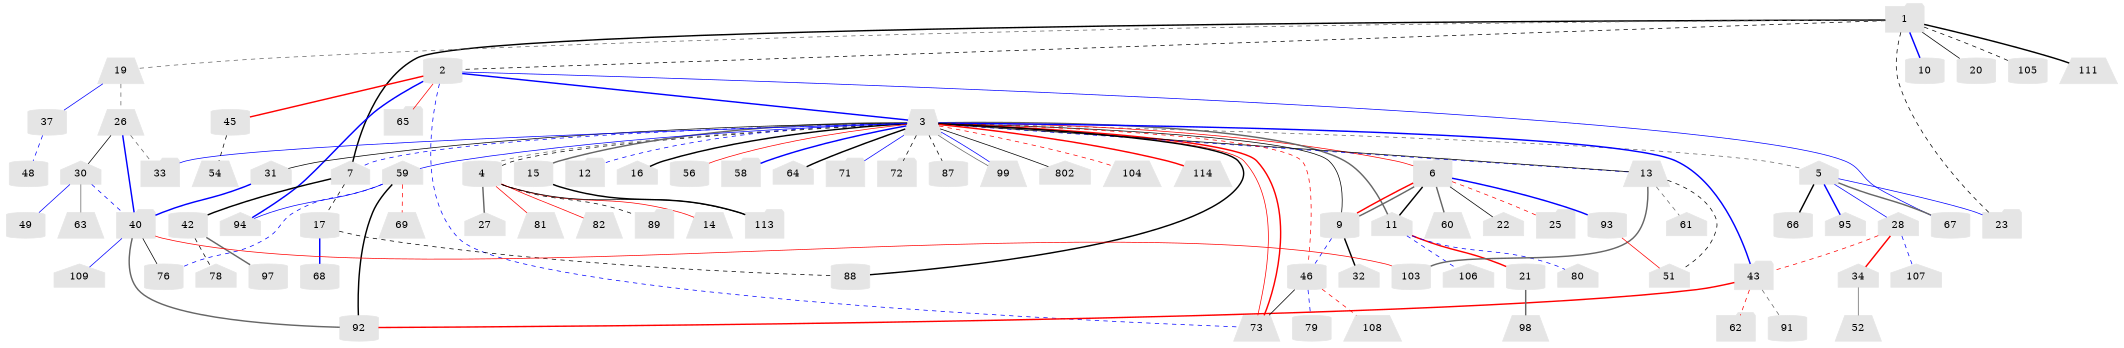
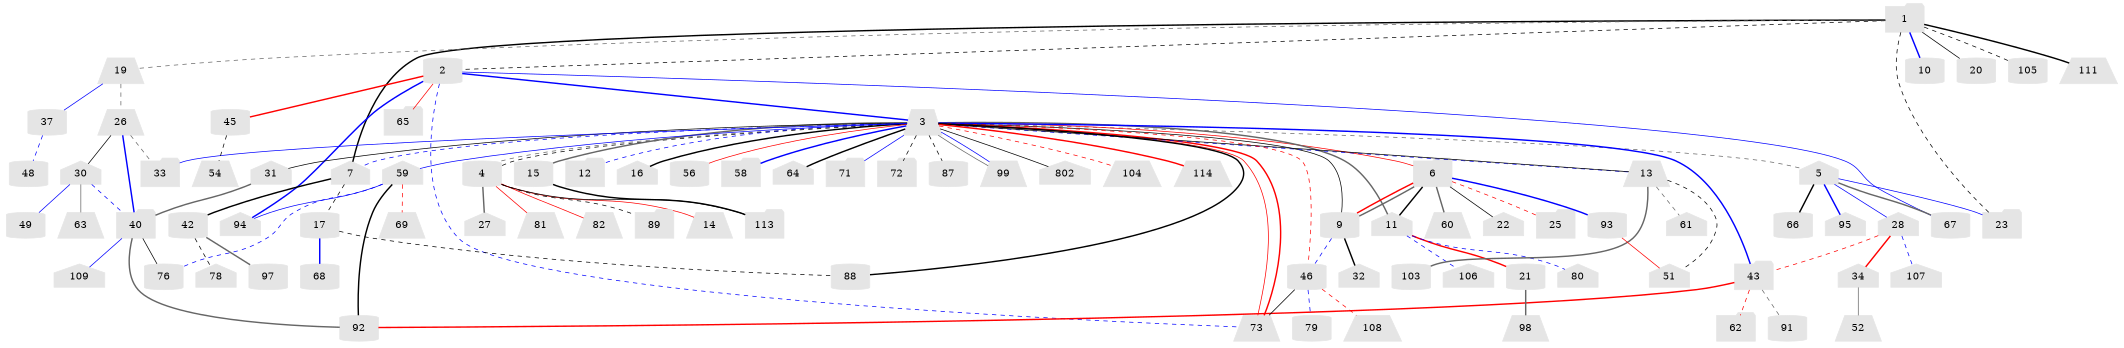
(203, 200) -> (203, 200)
(774, 251) -> none
